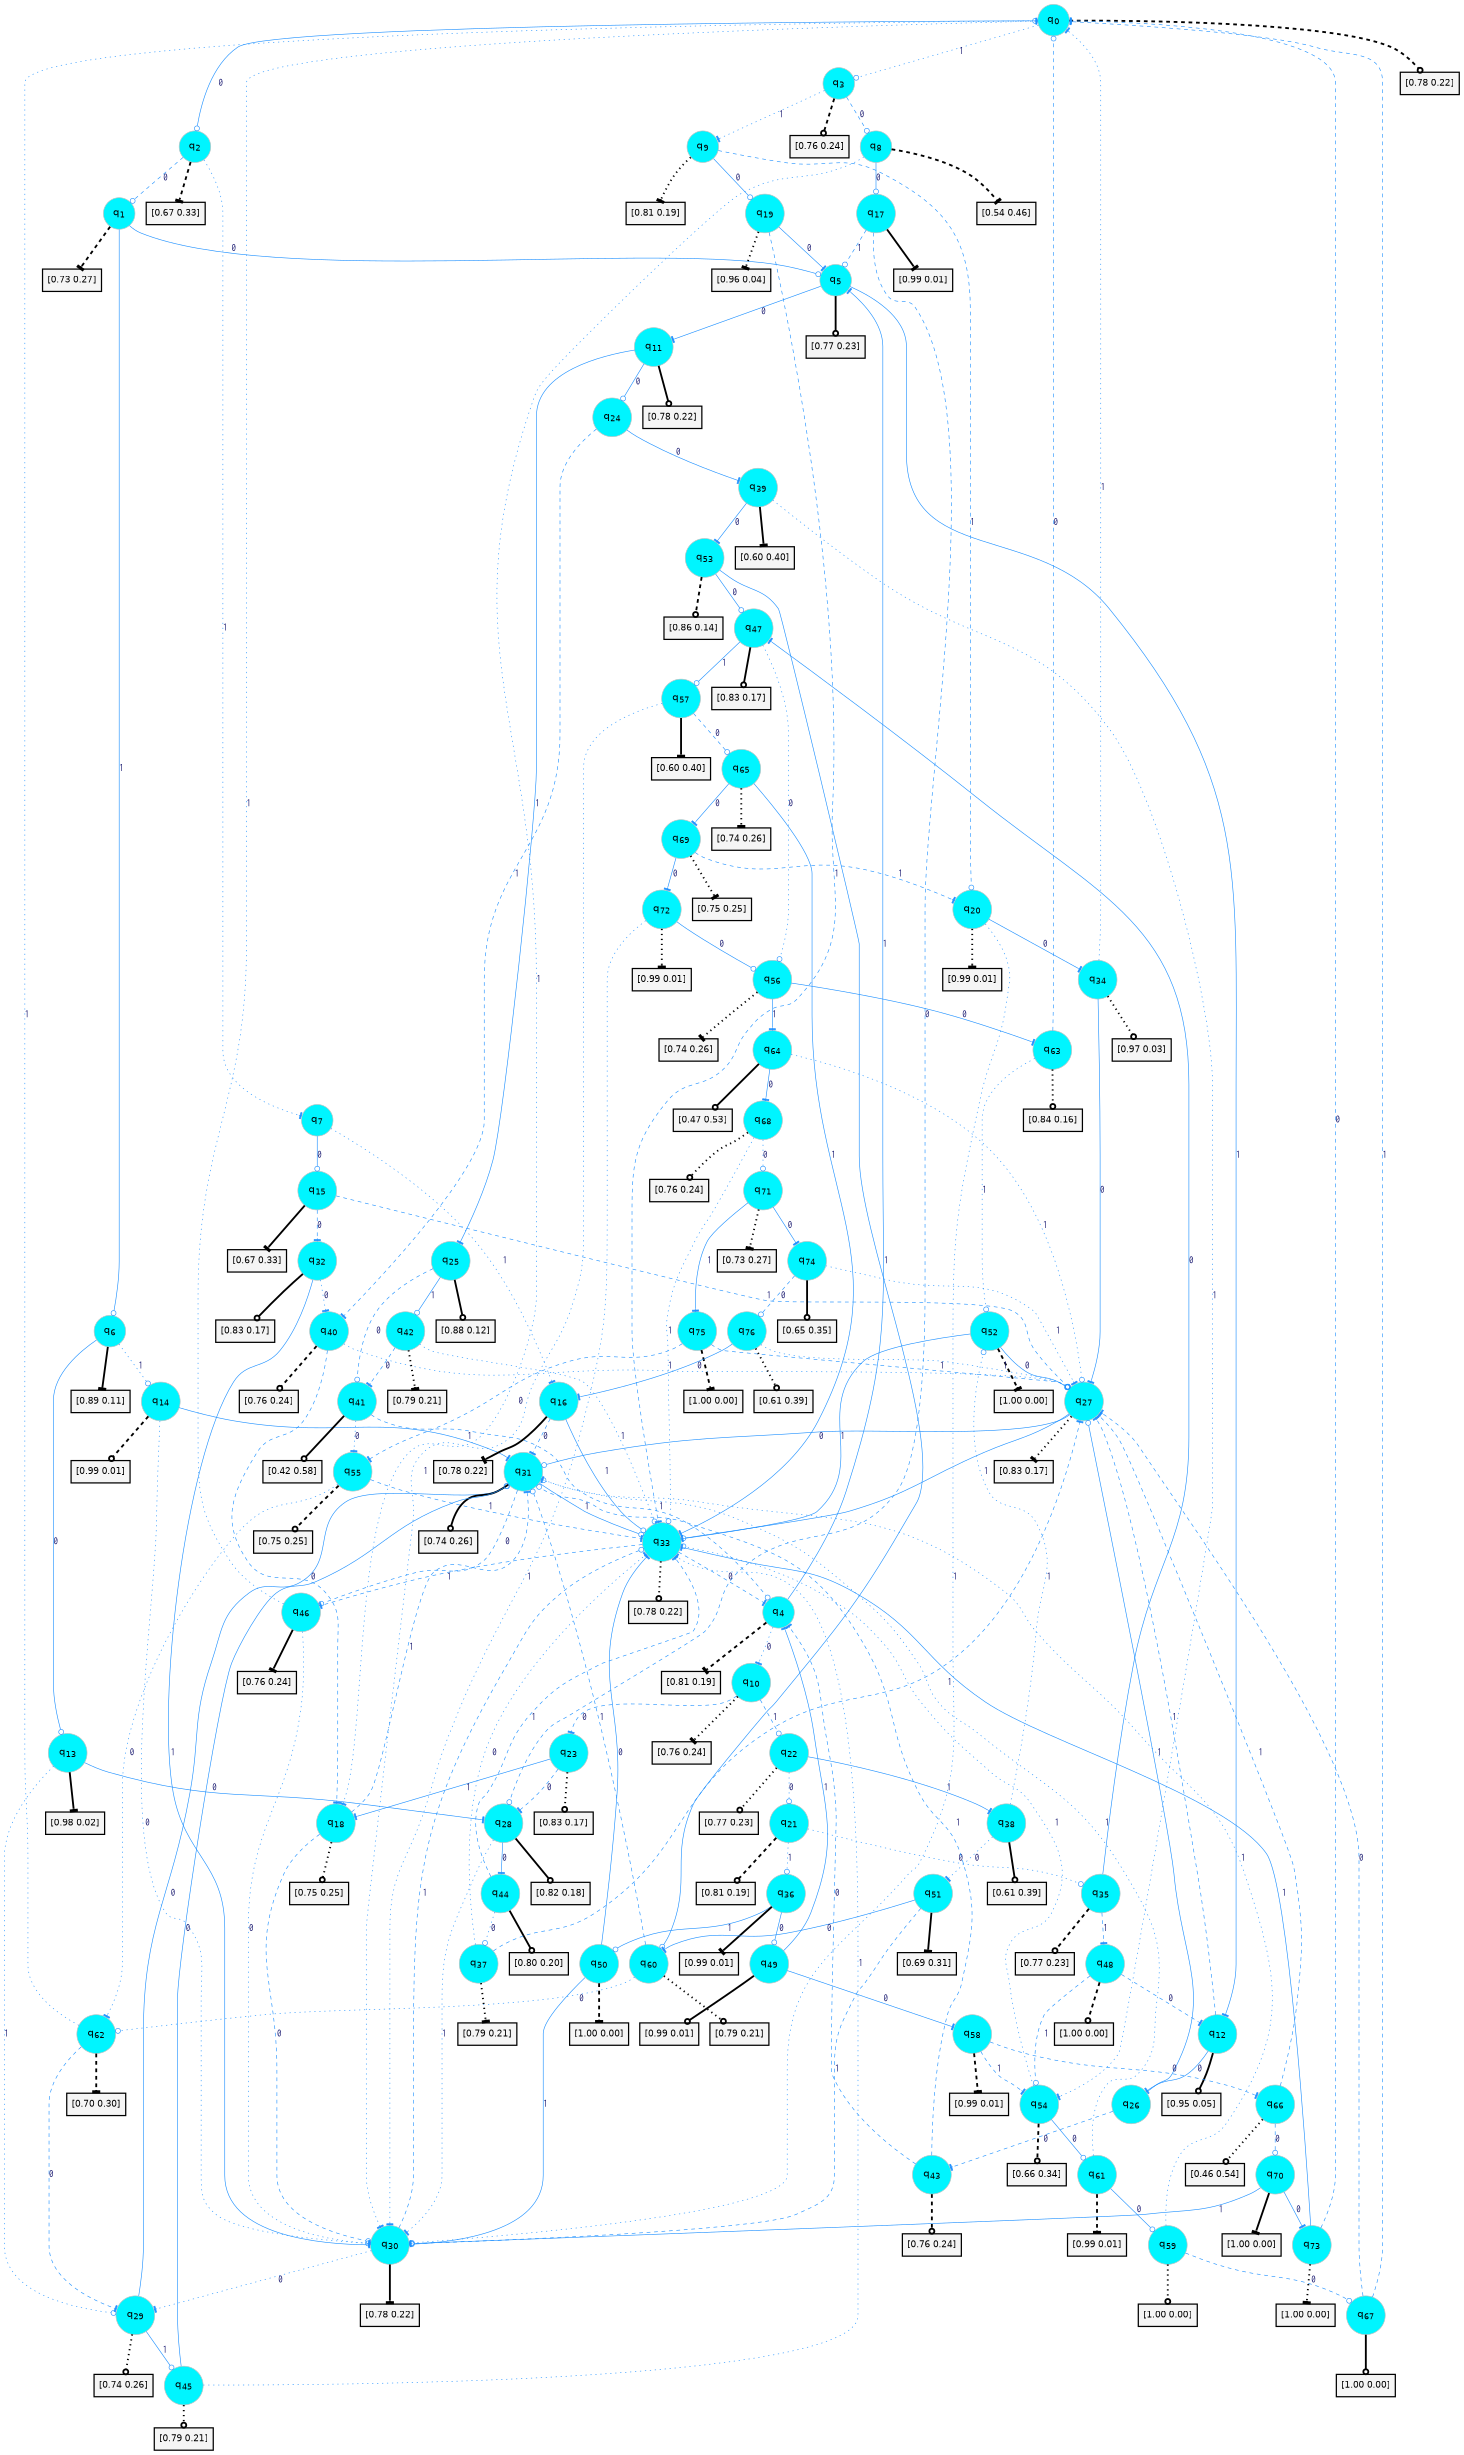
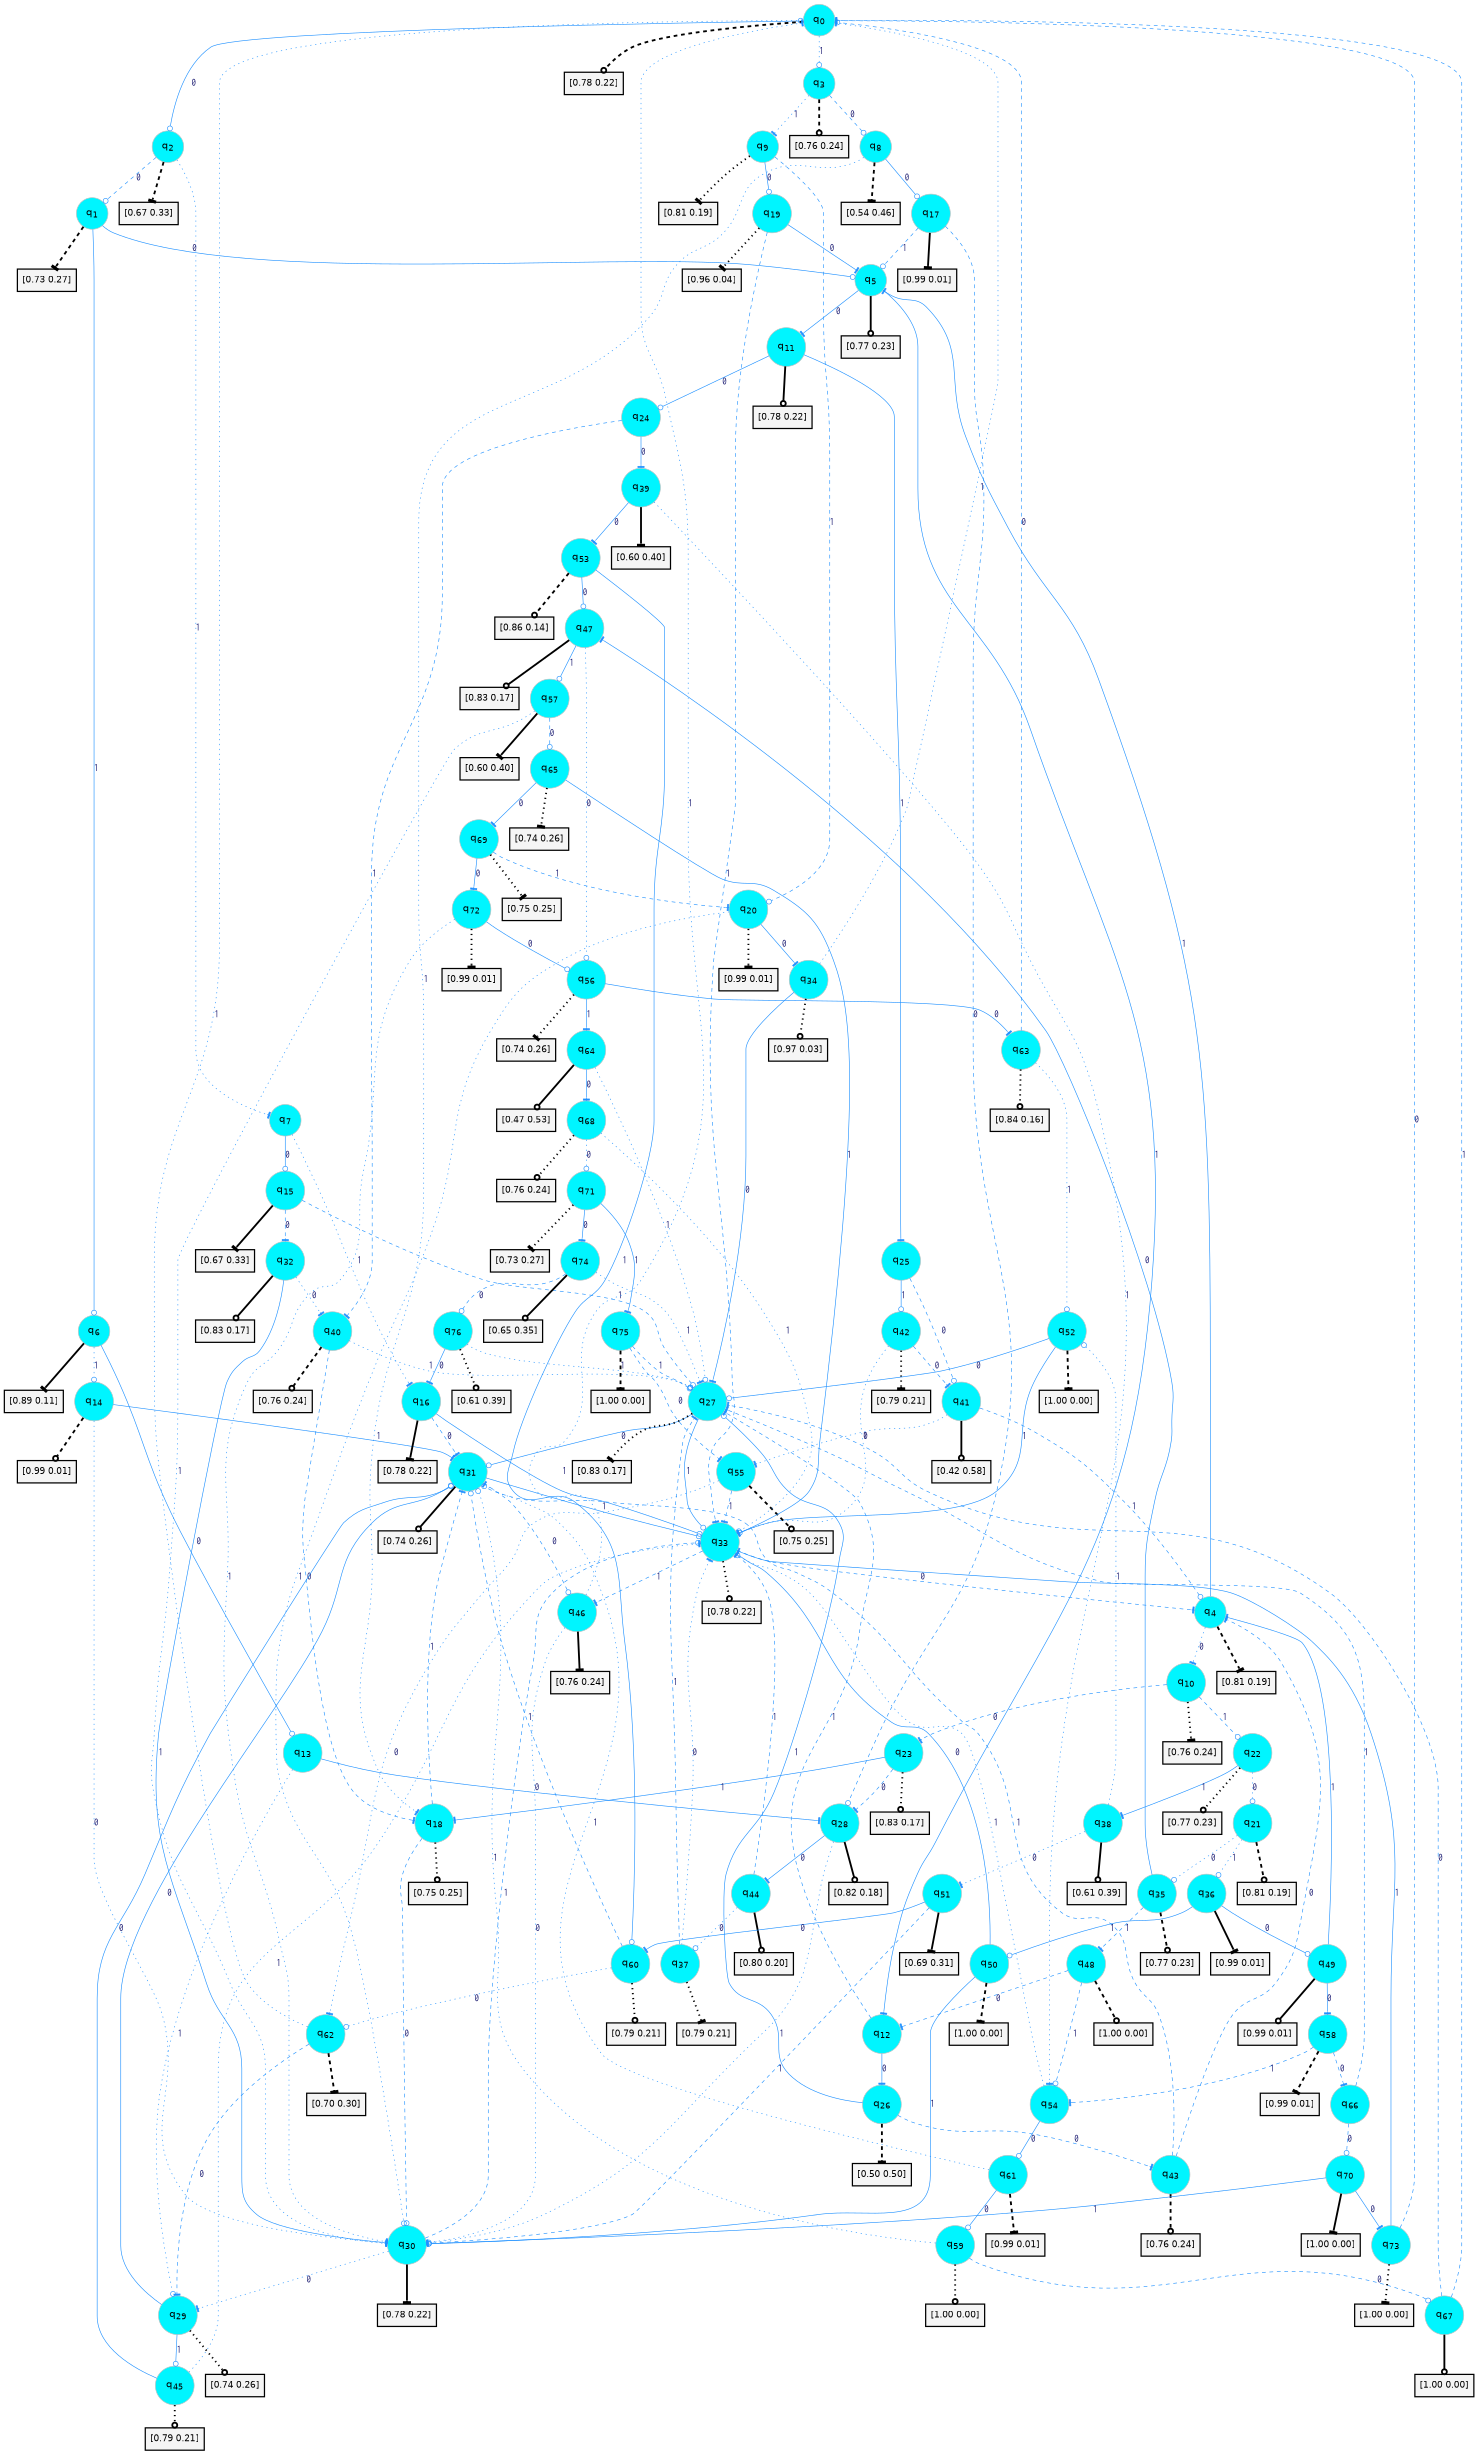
(466, 1331) -> none
(75, 1823) -> none
(1191, 2104) -> none
none -> (882, 2175)
(1037, 2175) -> none
(1215, 2175) -> none
